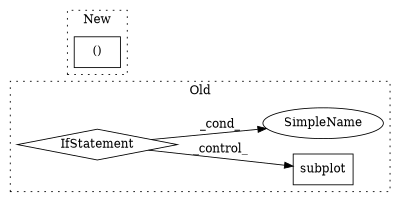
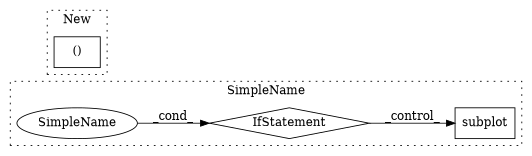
(200, 91) -> (266, 91)
(205, 134) -> (169, 123)
